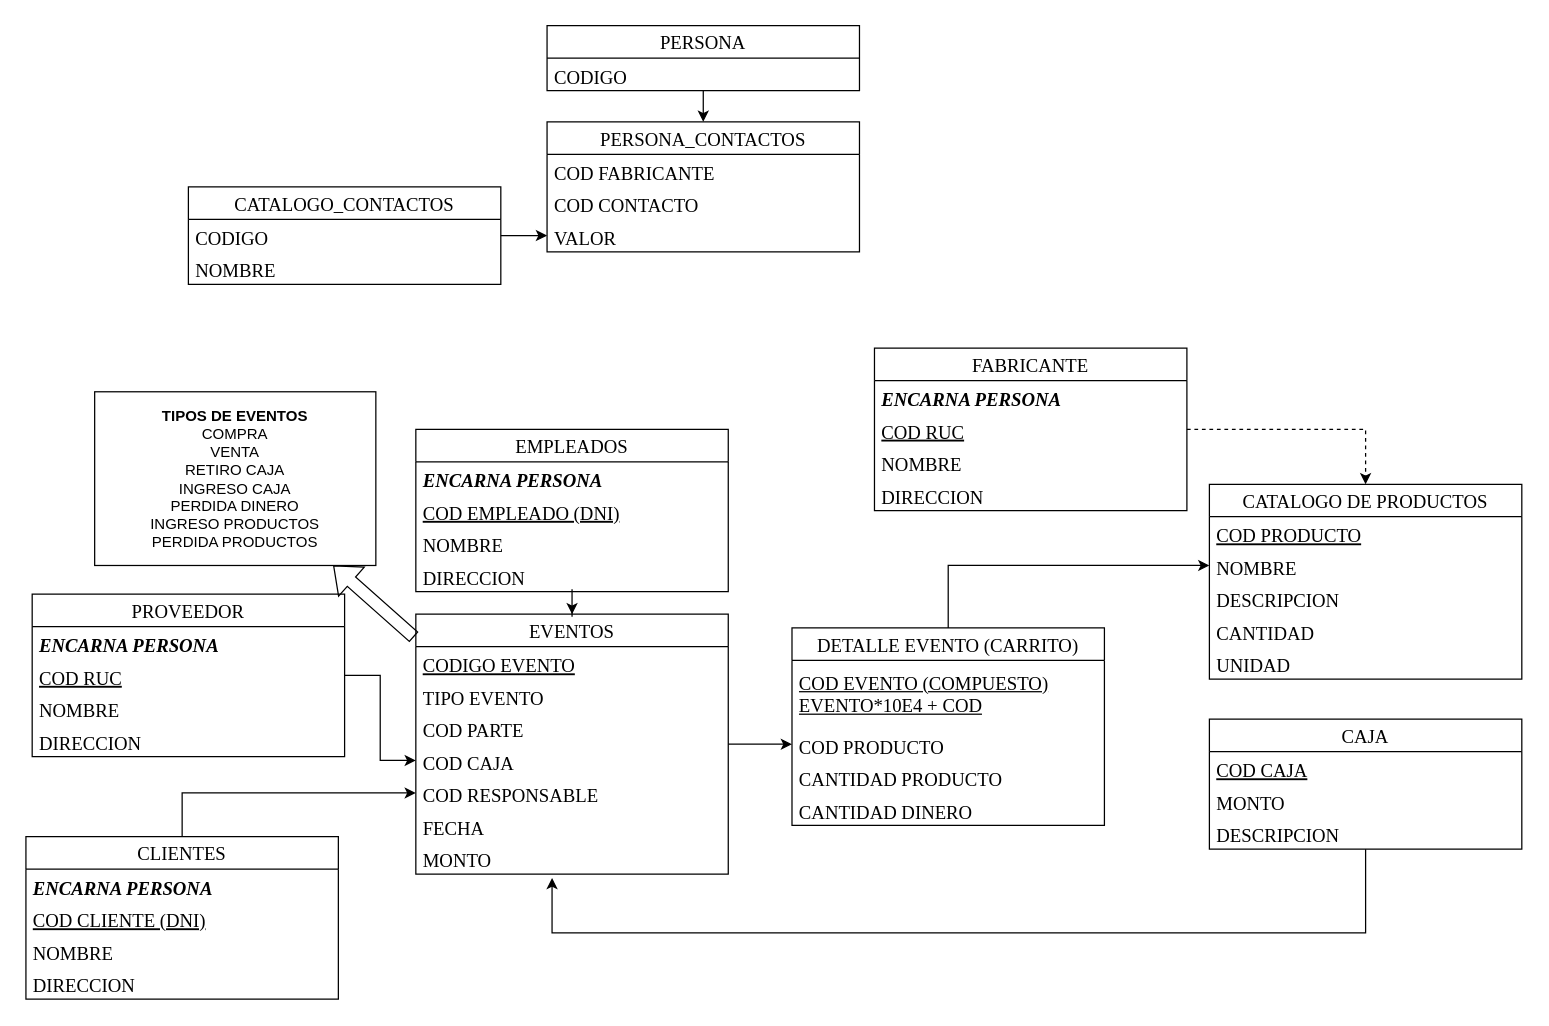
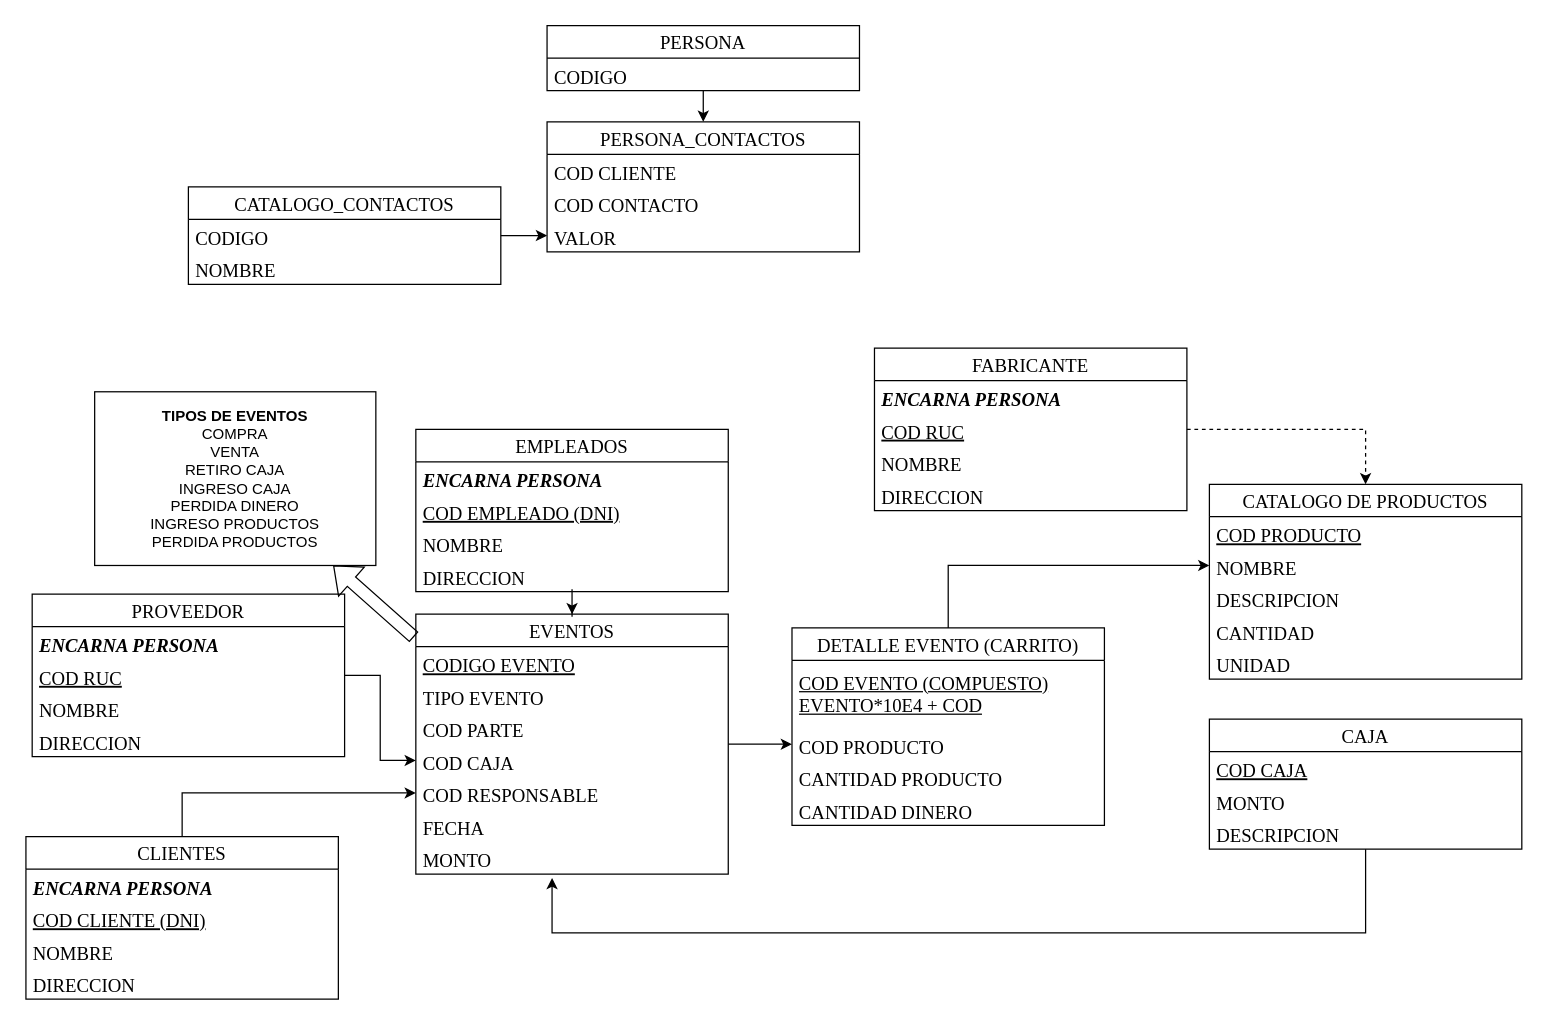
(625, 174) -> (609, 174)
